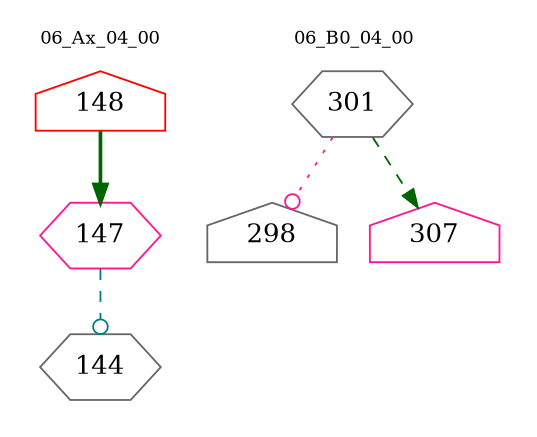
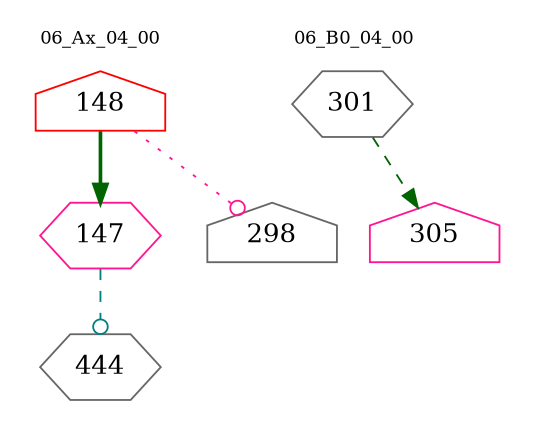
(315, 166) -> (166, 155)
(435, 236) -> (435, 236)
(100, 367) -> (100, 367)
